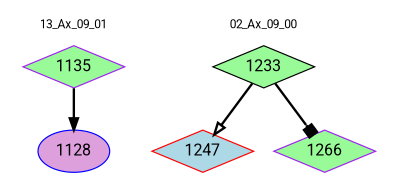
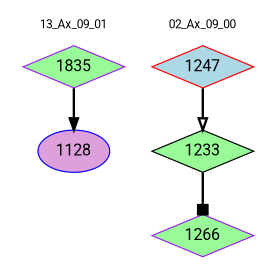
(74, 67) -> (74, 67)
(237, 104) -> (203, 103)
